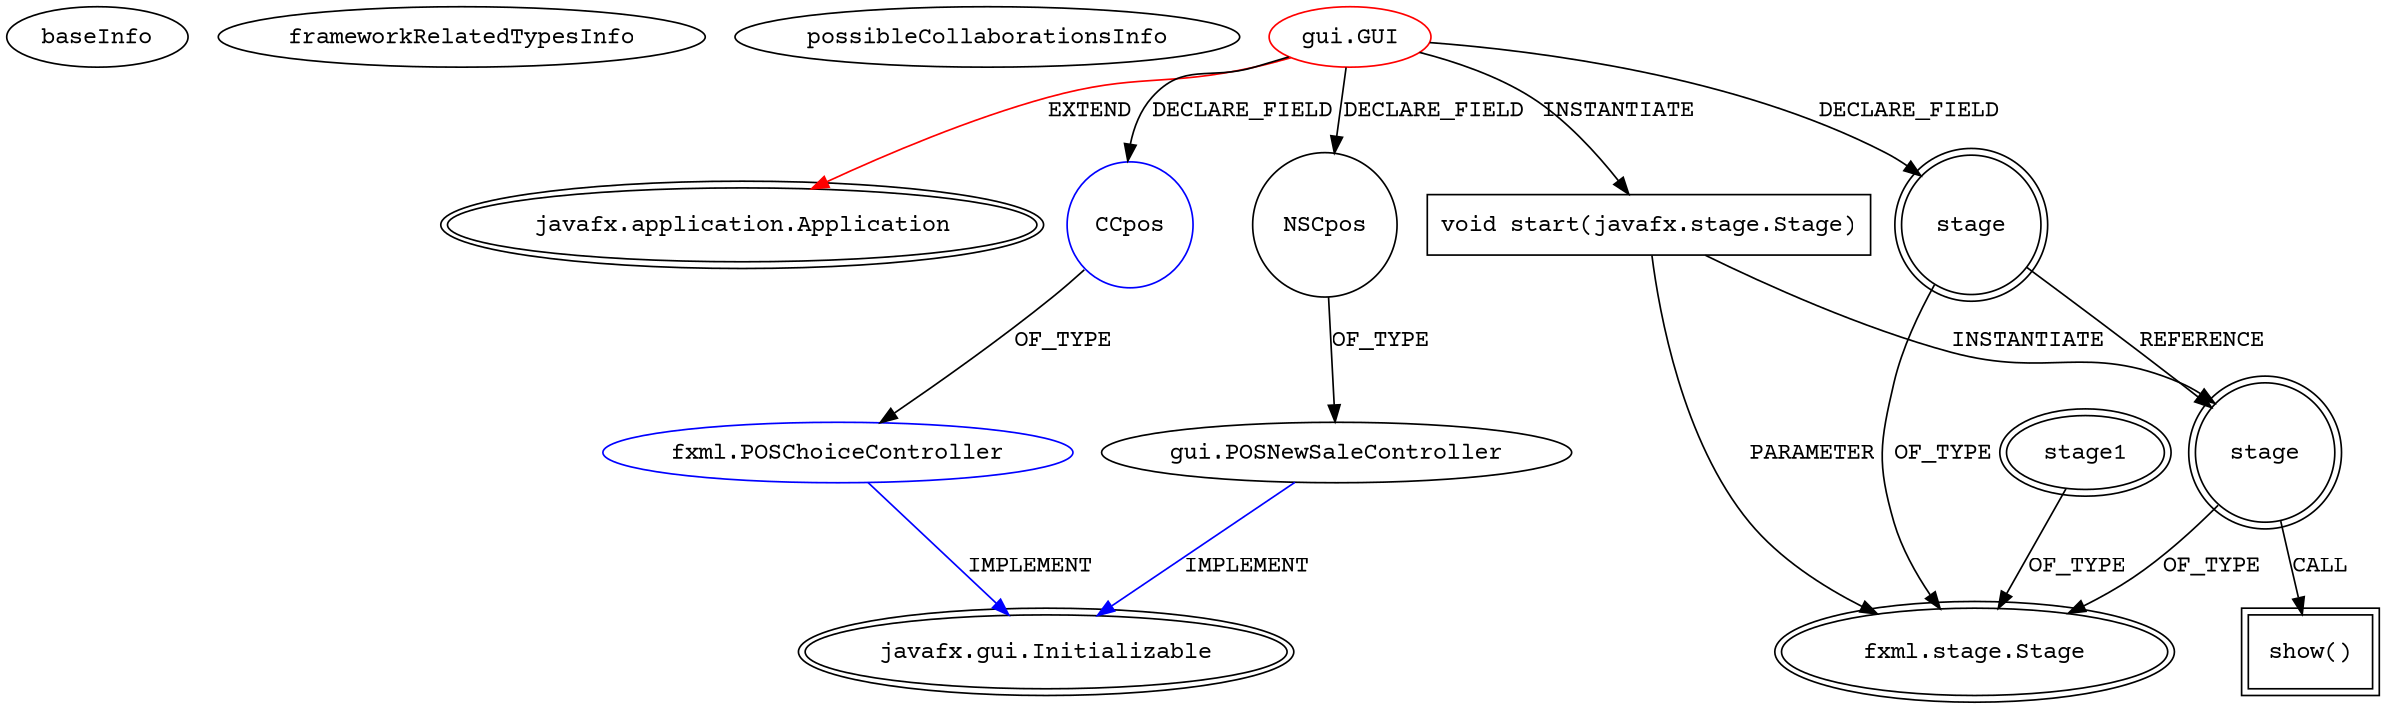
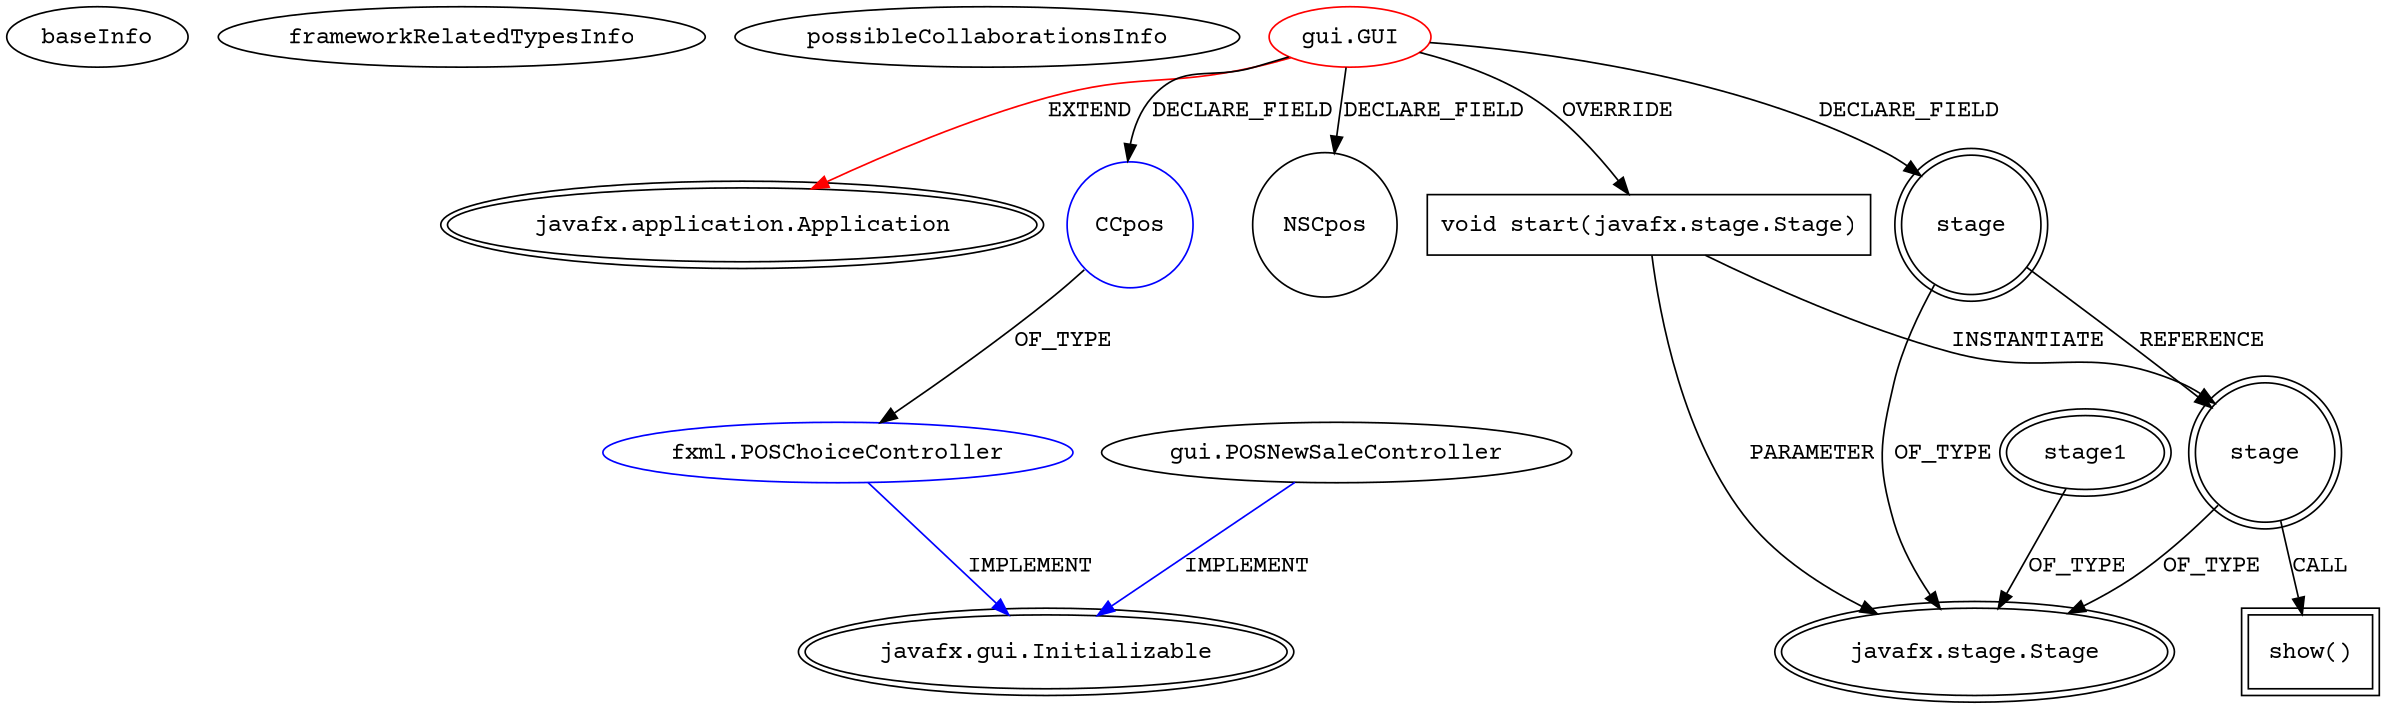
(1618, 110) -> (1618, 110)
(1331, 351) -> none
(1975, 652) -> (1975, 652)
